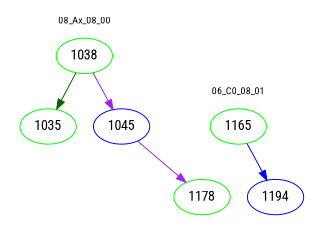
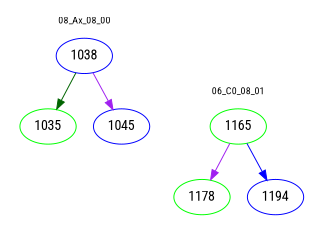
(84, 56) -> (84, 56)
(158, 159) -> (223, 157)
